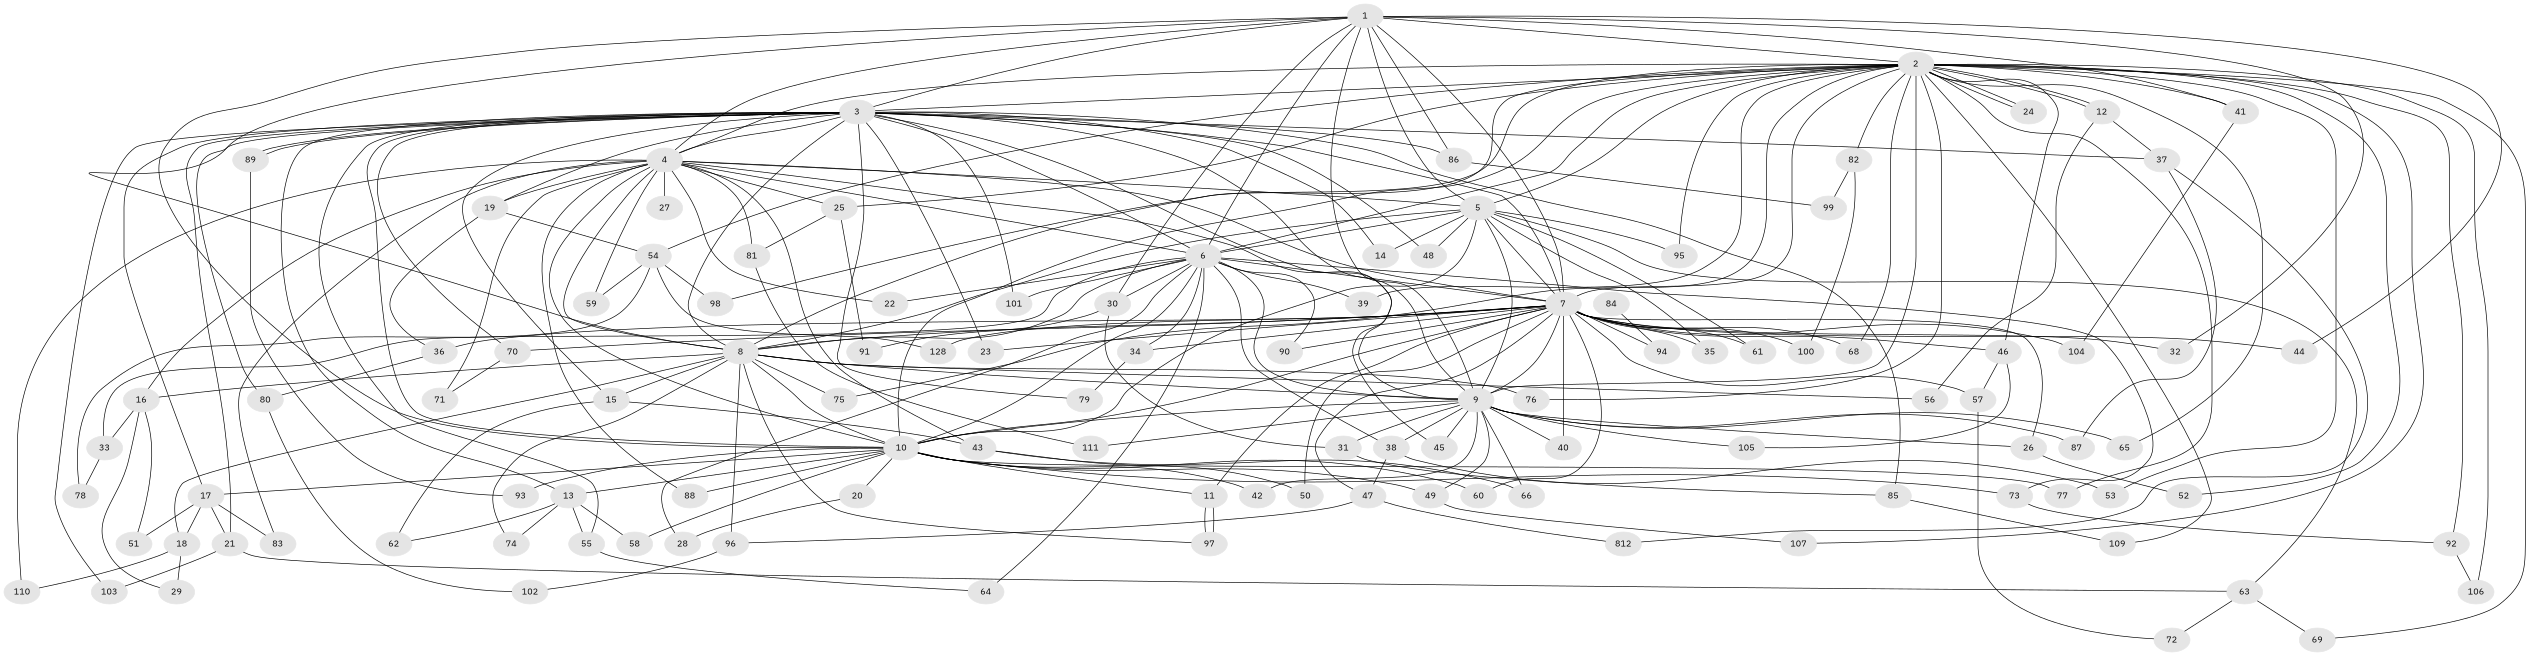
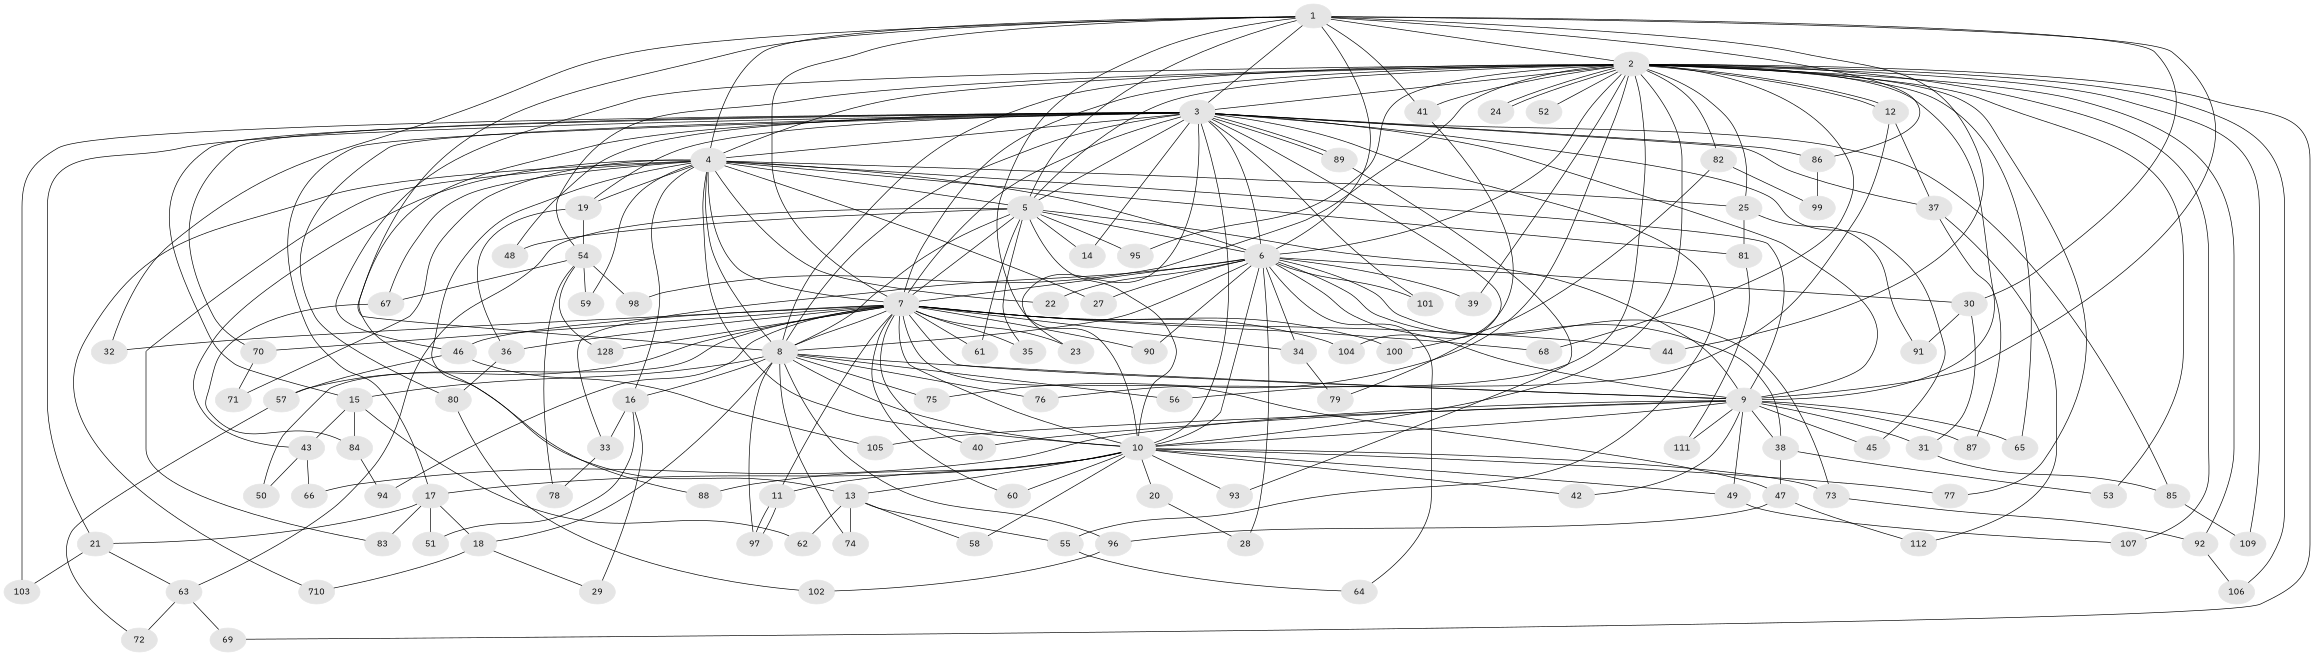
none -> (1111, 160)
none -> (1175, 277)
none -> (386, 304)
none -> (355, 424)
(2029, 448) -> none
(1623, 544) -> (1919, 544)
(22, 592) -> (317, 592)
